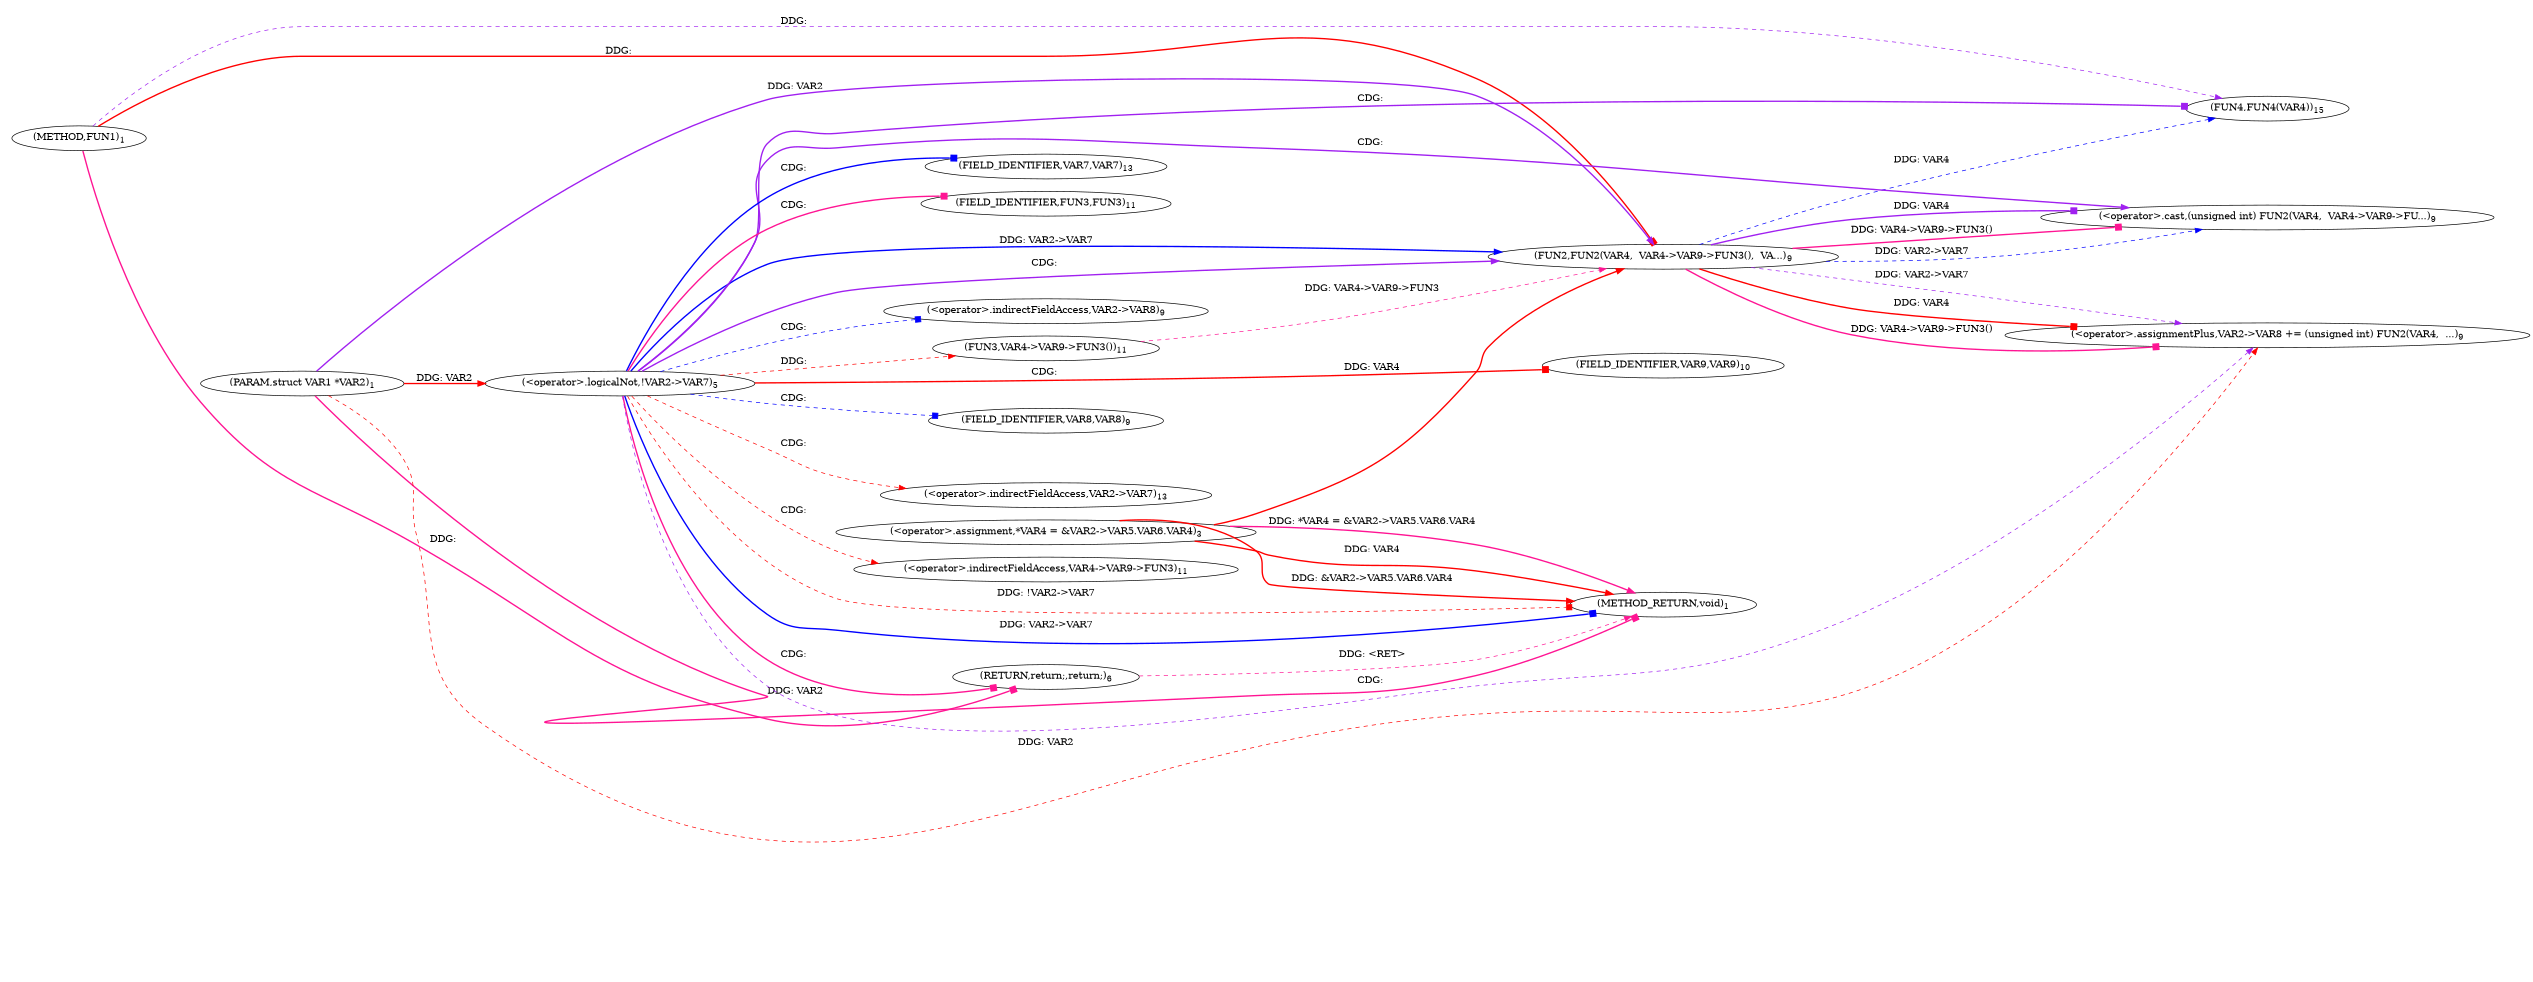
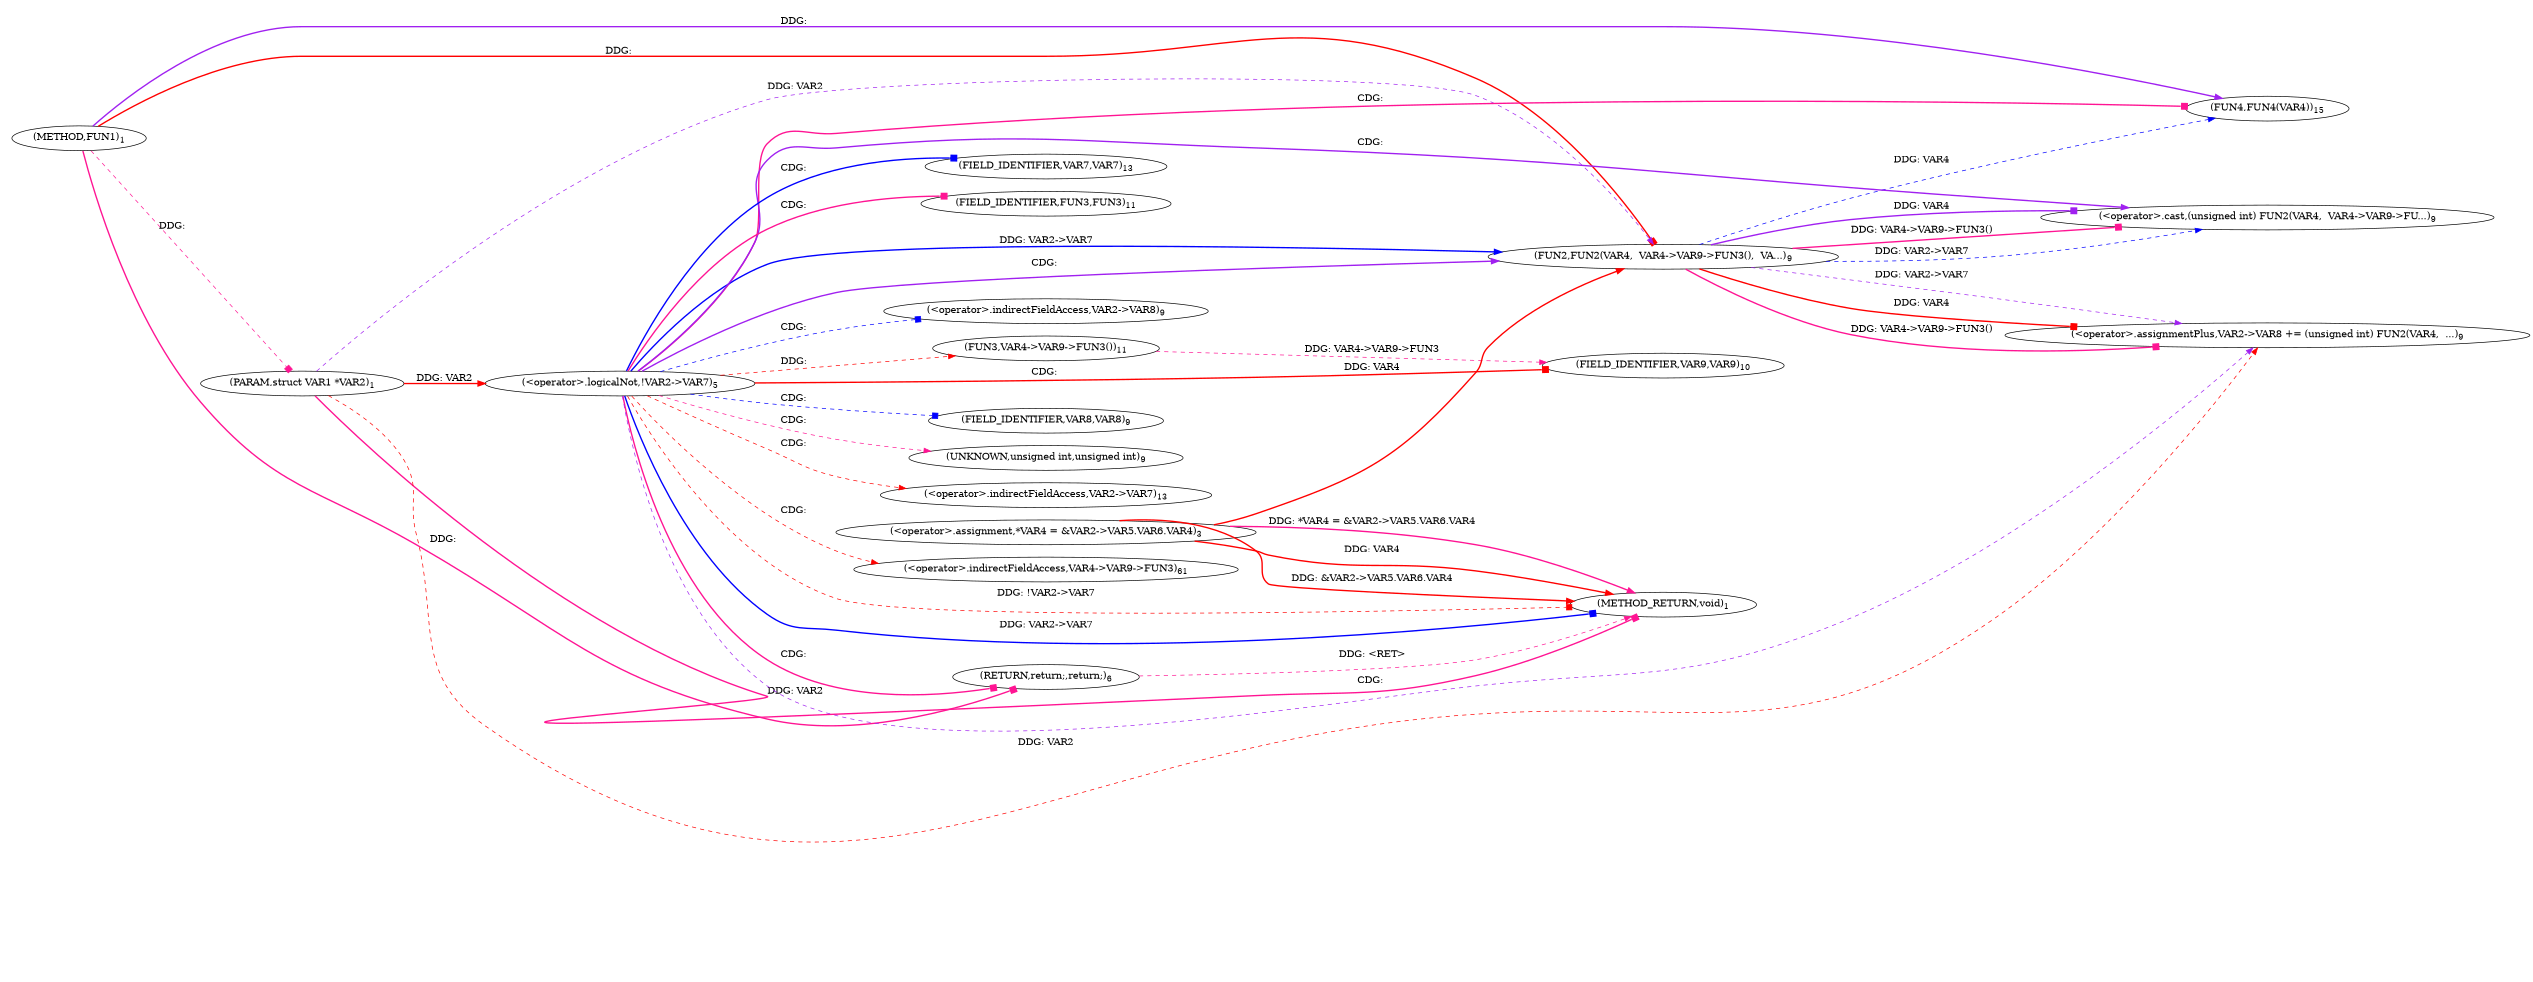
(1143, 27) -> (1143, 27)
(970, 83) -> (970, 83)
(1334, 107) -> (1334, 107)
none -> (188, 258)
(1371, 313) -> (1348, 357)
none -> (1046, 458)
(1183, 568) -> (1183, 568)
